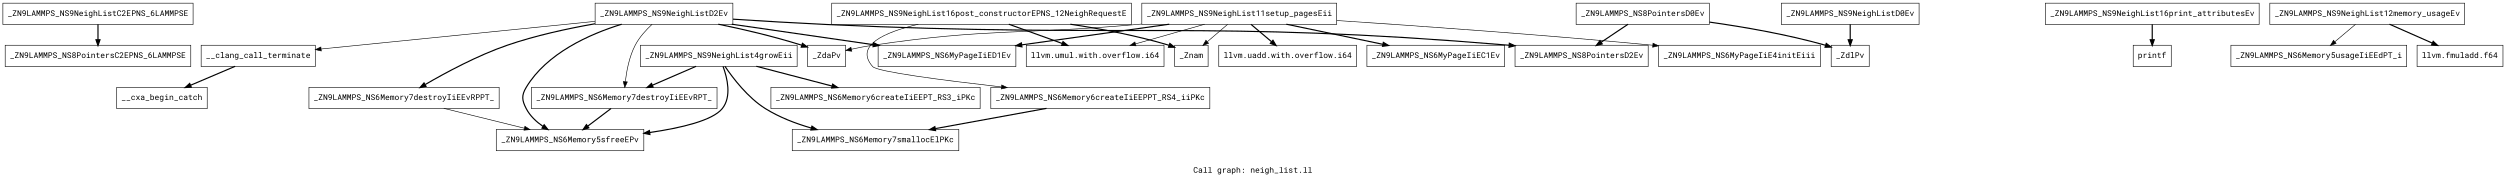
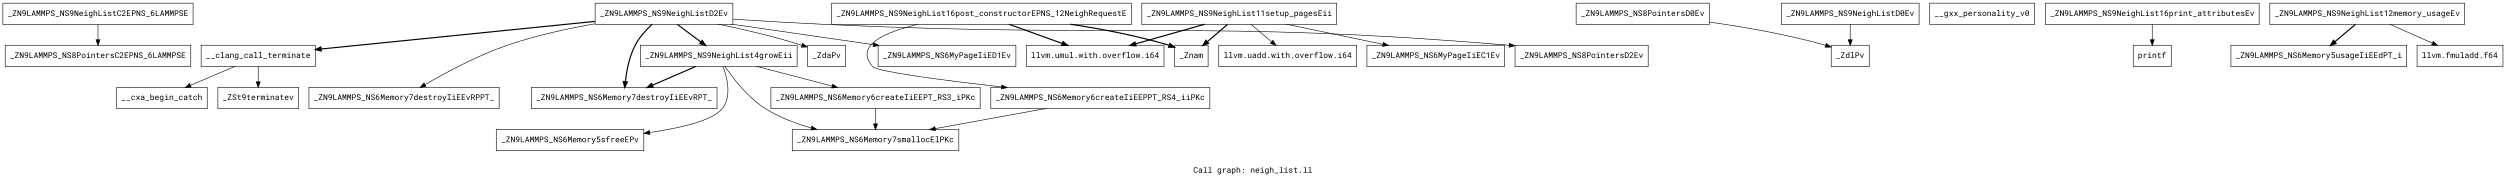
none -> (1982, 14)
(1160, 31) -> (1141, 31)
(98, 32) -> (98, 32)
(1768, 32) -> (1768, 32)
(1850, 32) -> (1850, 32)
(2152, 32) -> (2152, 32)
(989, 33) -> none
(1615, 33) -> none
(2345, 33) -> (2345, 33)
(760, 34) -> (760, 34)
(803, 34) -> (803, 34)
(2411, 34) -> (2411, 34)
(458, 35) -> (458, 35)
(1095, 35) -> none
(1168, 35) -> (1168, 35)
(1215, 35) -> (1215, 35)
(1264, 36) -> (1264, 36)
(1356, 39) -> (1356, 39)
(507, 45) -> (507, 45)
(633, 50) -> (633, 50)
(1740, 56) -> none
(549, 61) -> (689, 33)
(213, 76) -> (213, 76)
(794, 76) -> (794, 76)
none -> (258, 98)
(762, 106) -> (762, 106)
none -> (876, 116)
(599, 117) -> none
(484, 118) -> none
(709, 118) -> (709, 118)
(991, 118) -> (991, 118)
